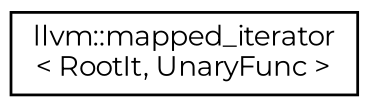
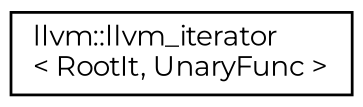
(184, 54) -> (182, 54)
